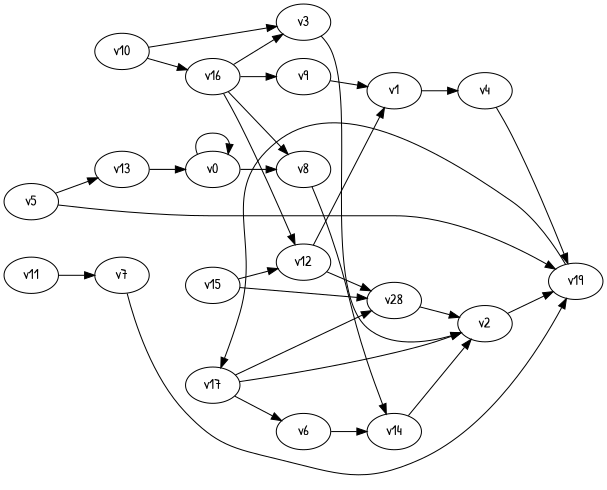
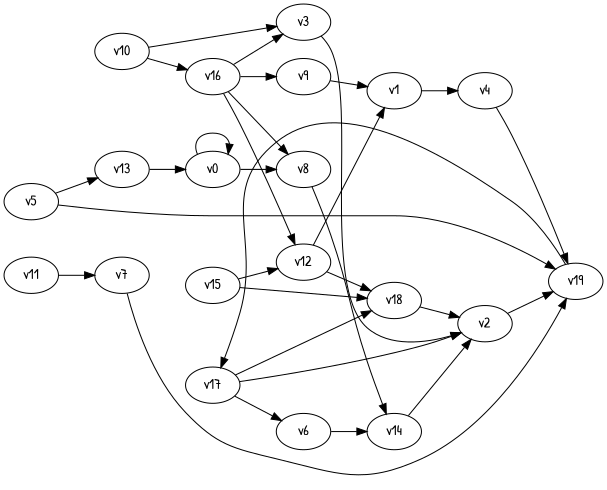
(394, 300) -> (394, 300)
